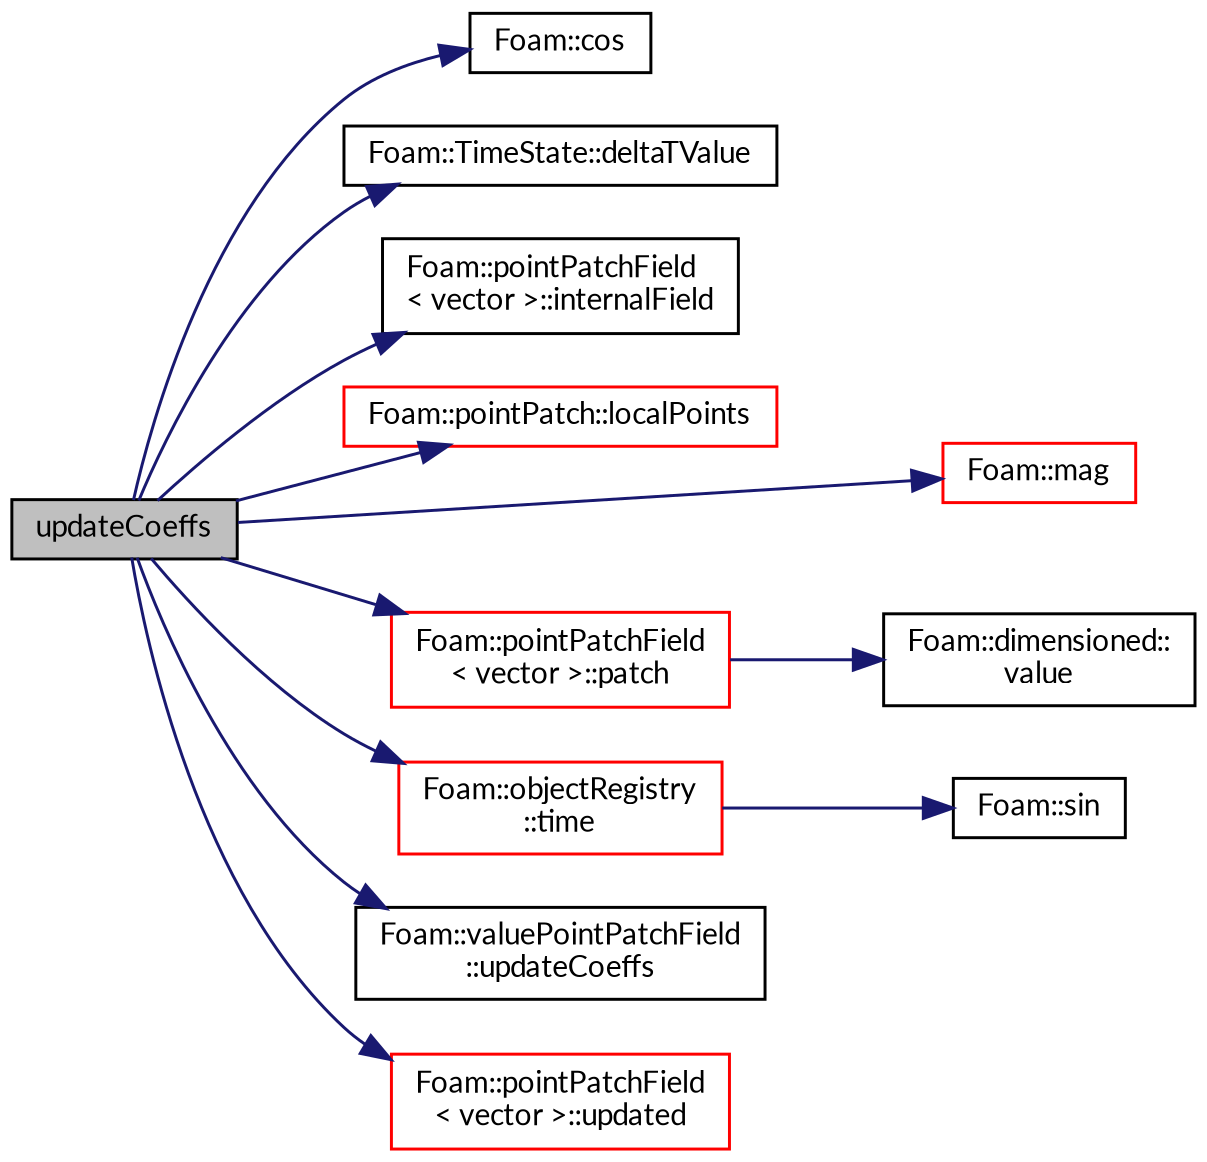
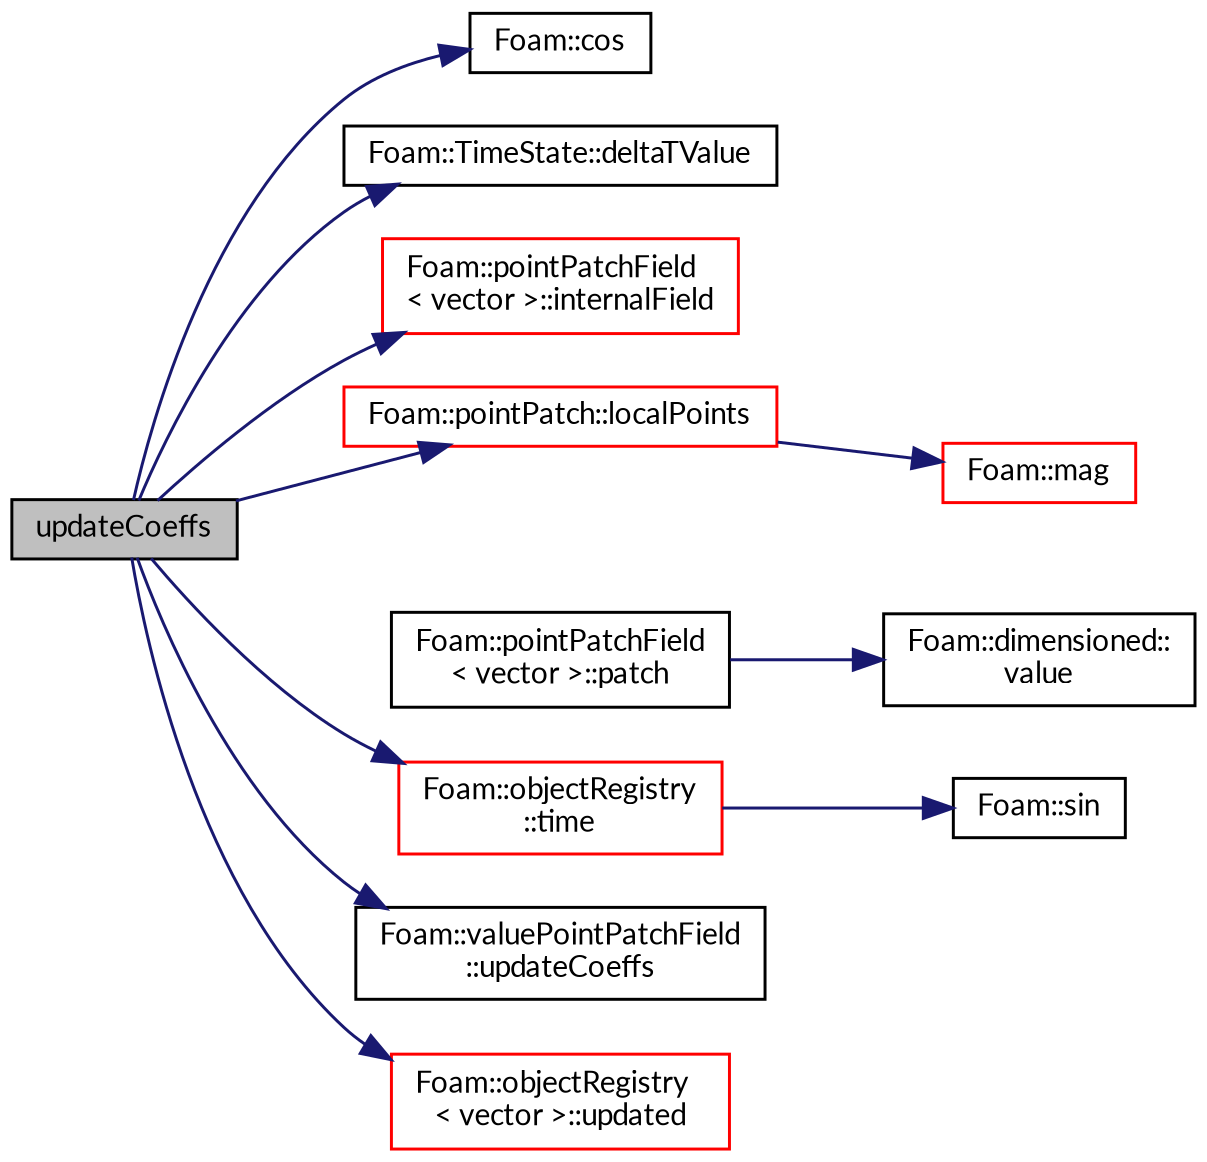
(560, 286) -> (560, 286)
(575, 502) -> (845, 450)
(298, 581) -> none
(560, 660) -> (560, 660)
(560, 1102) -> (560, 1102)
